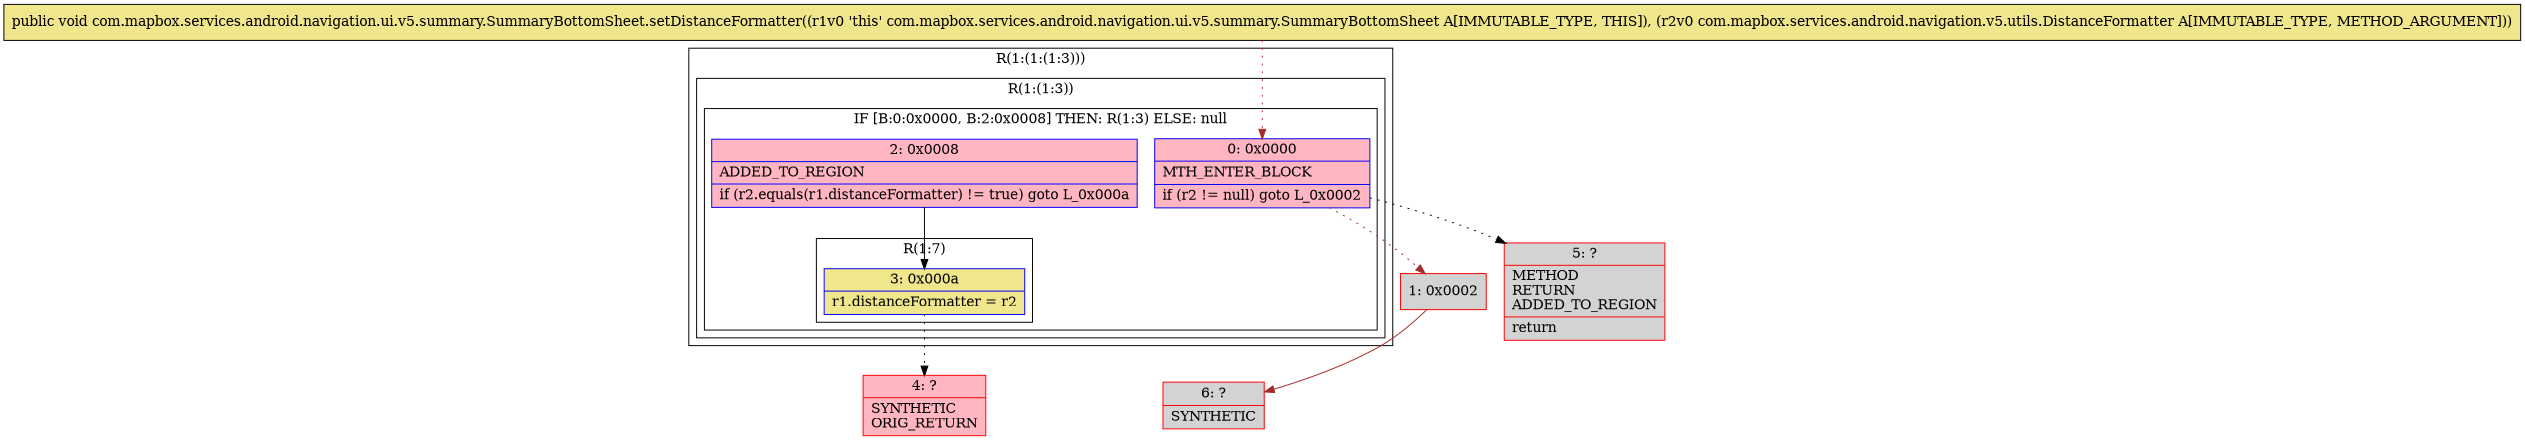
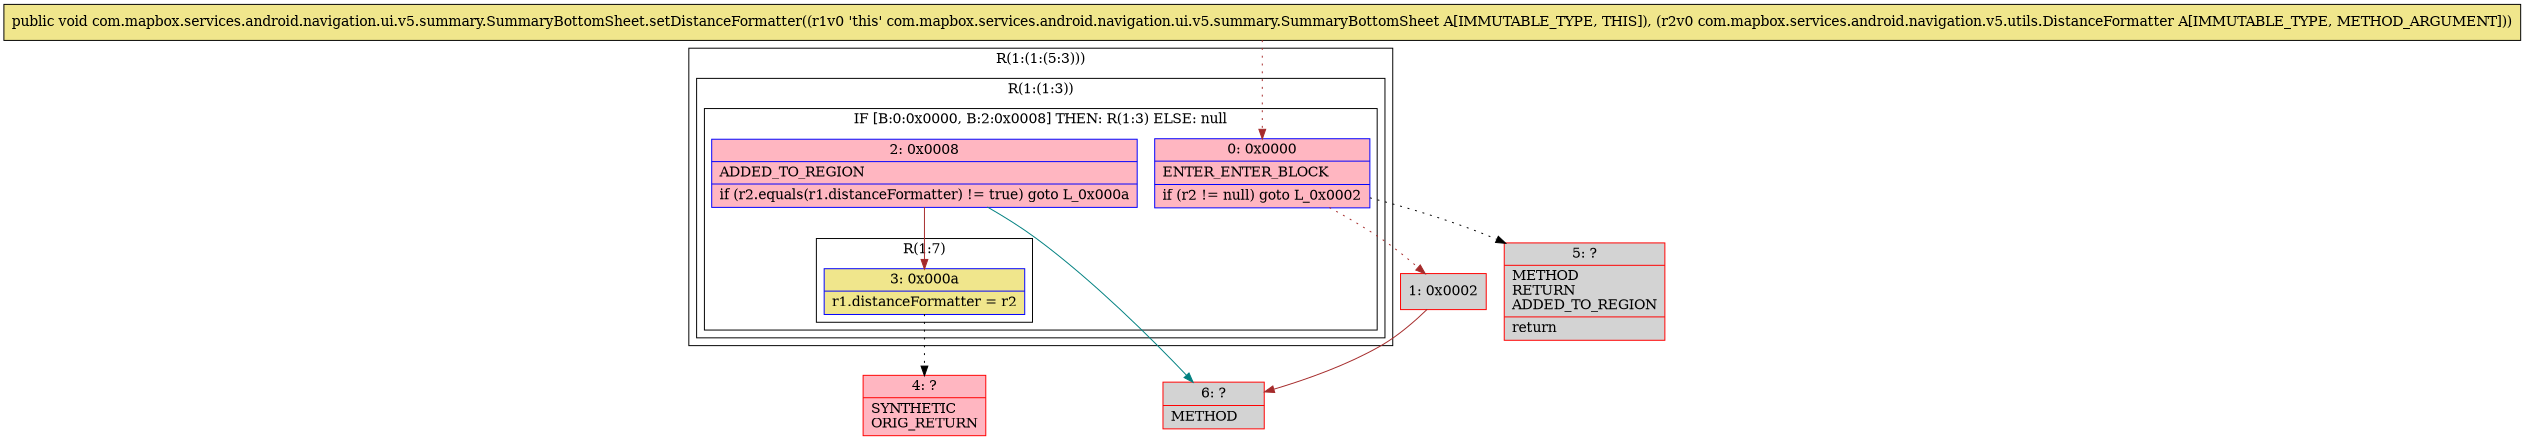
(1041, 59) -> (1041, 59)
(1237, 172) -> (1246, 172)
(924, 232) -> (924, 232)
none -> (1093, 284)
(1214, 417) -> (1204, 417)
